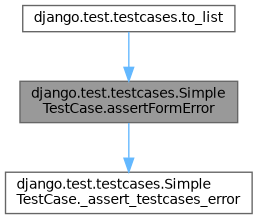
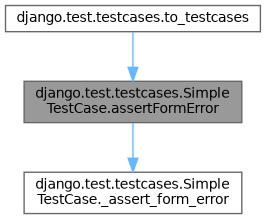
(129, 19) -> (133, 19)
(129, 193) -> (133, 193)
